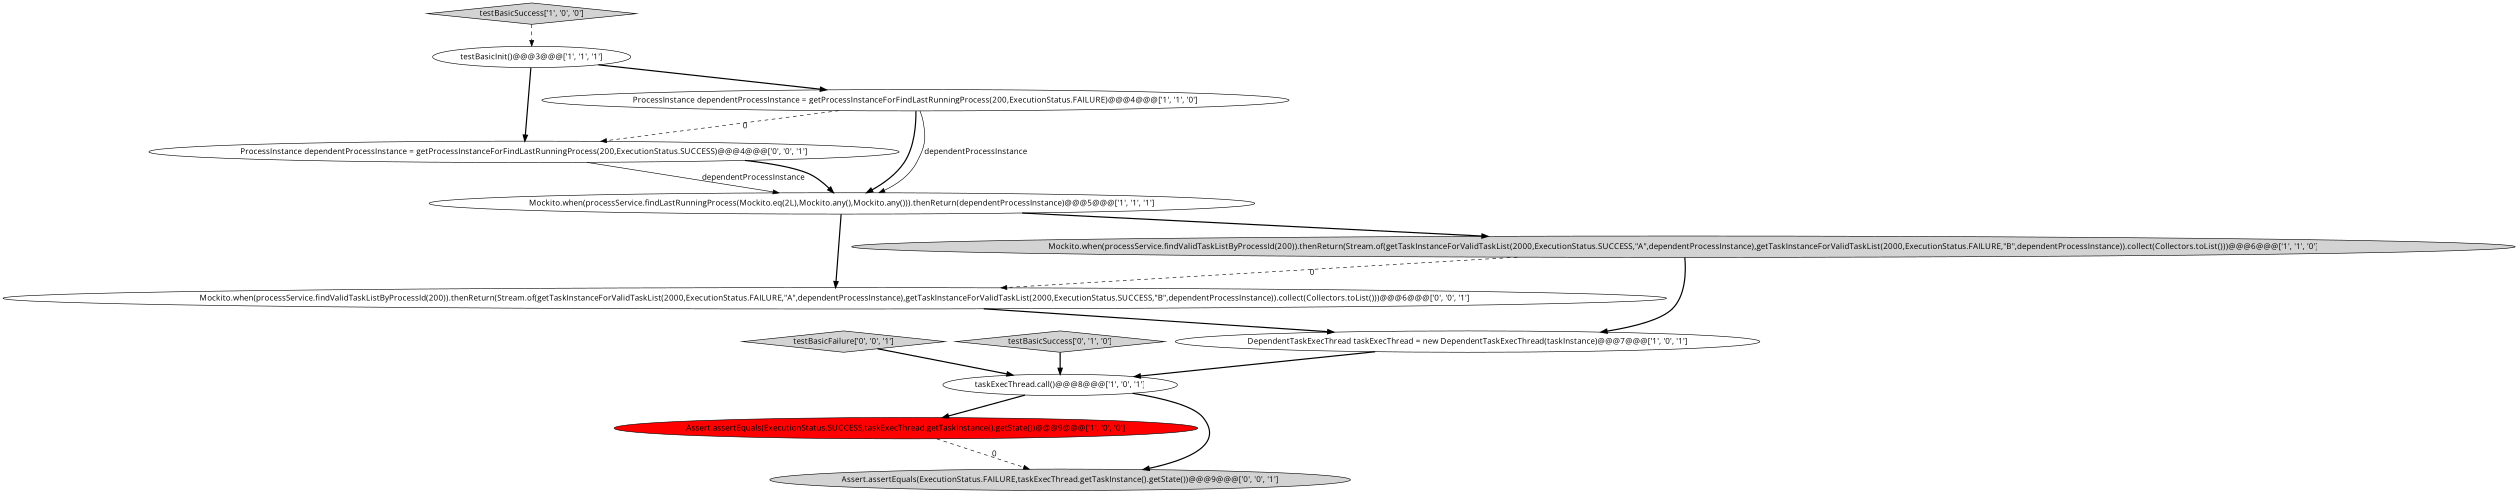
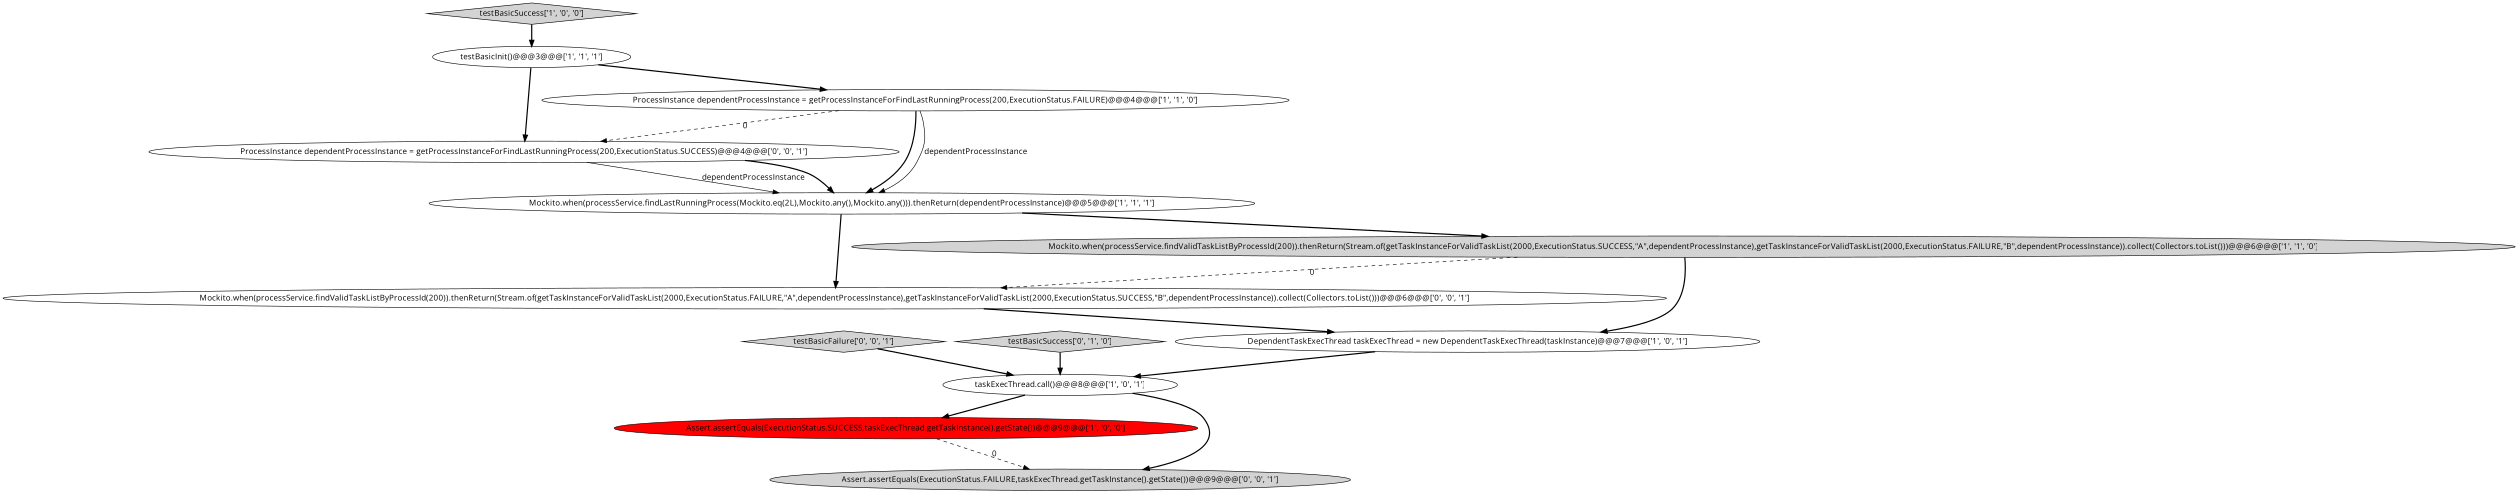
(532, 32) -> (532, 32)
